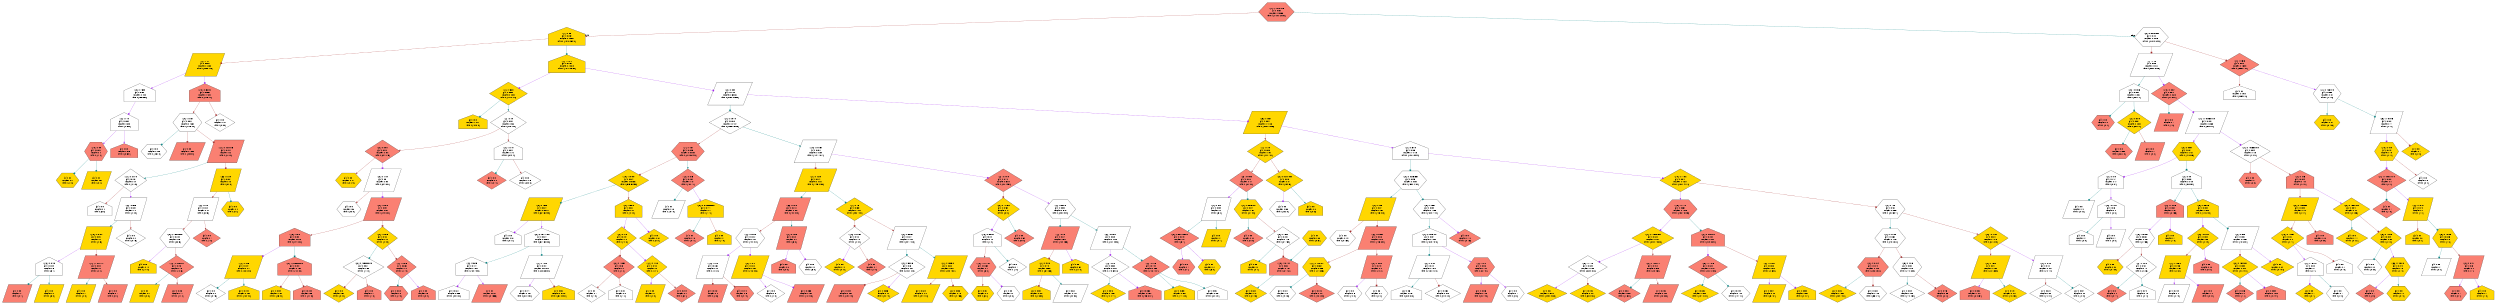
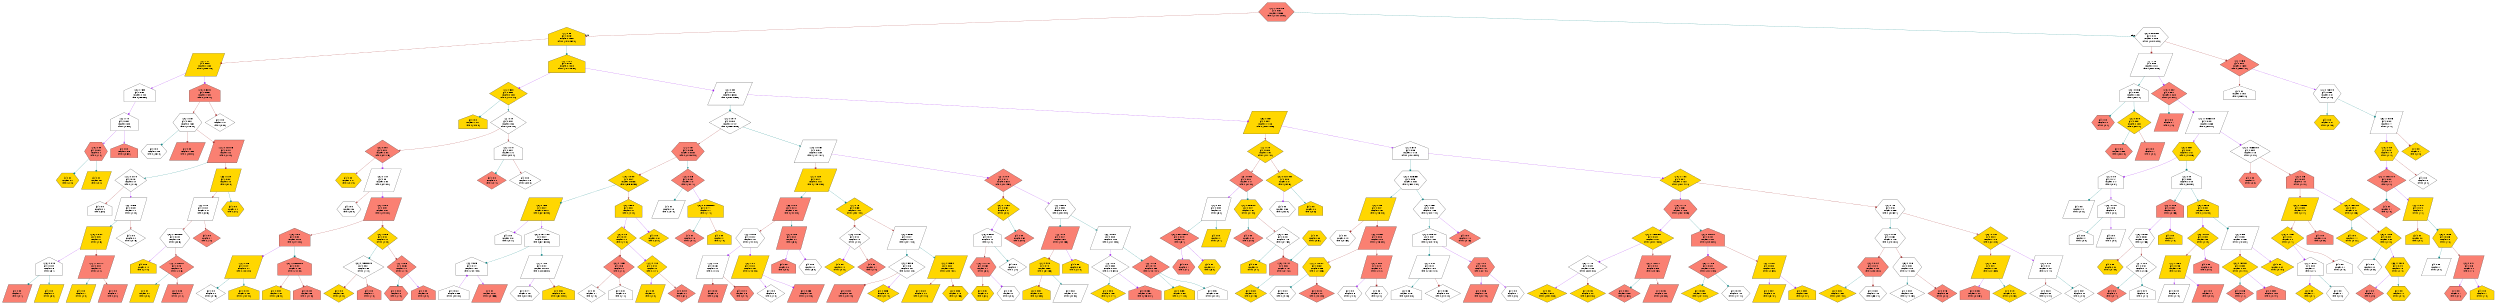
(2299, 252) -> (2299, 252)
(462, 280) -> (463, 282)
